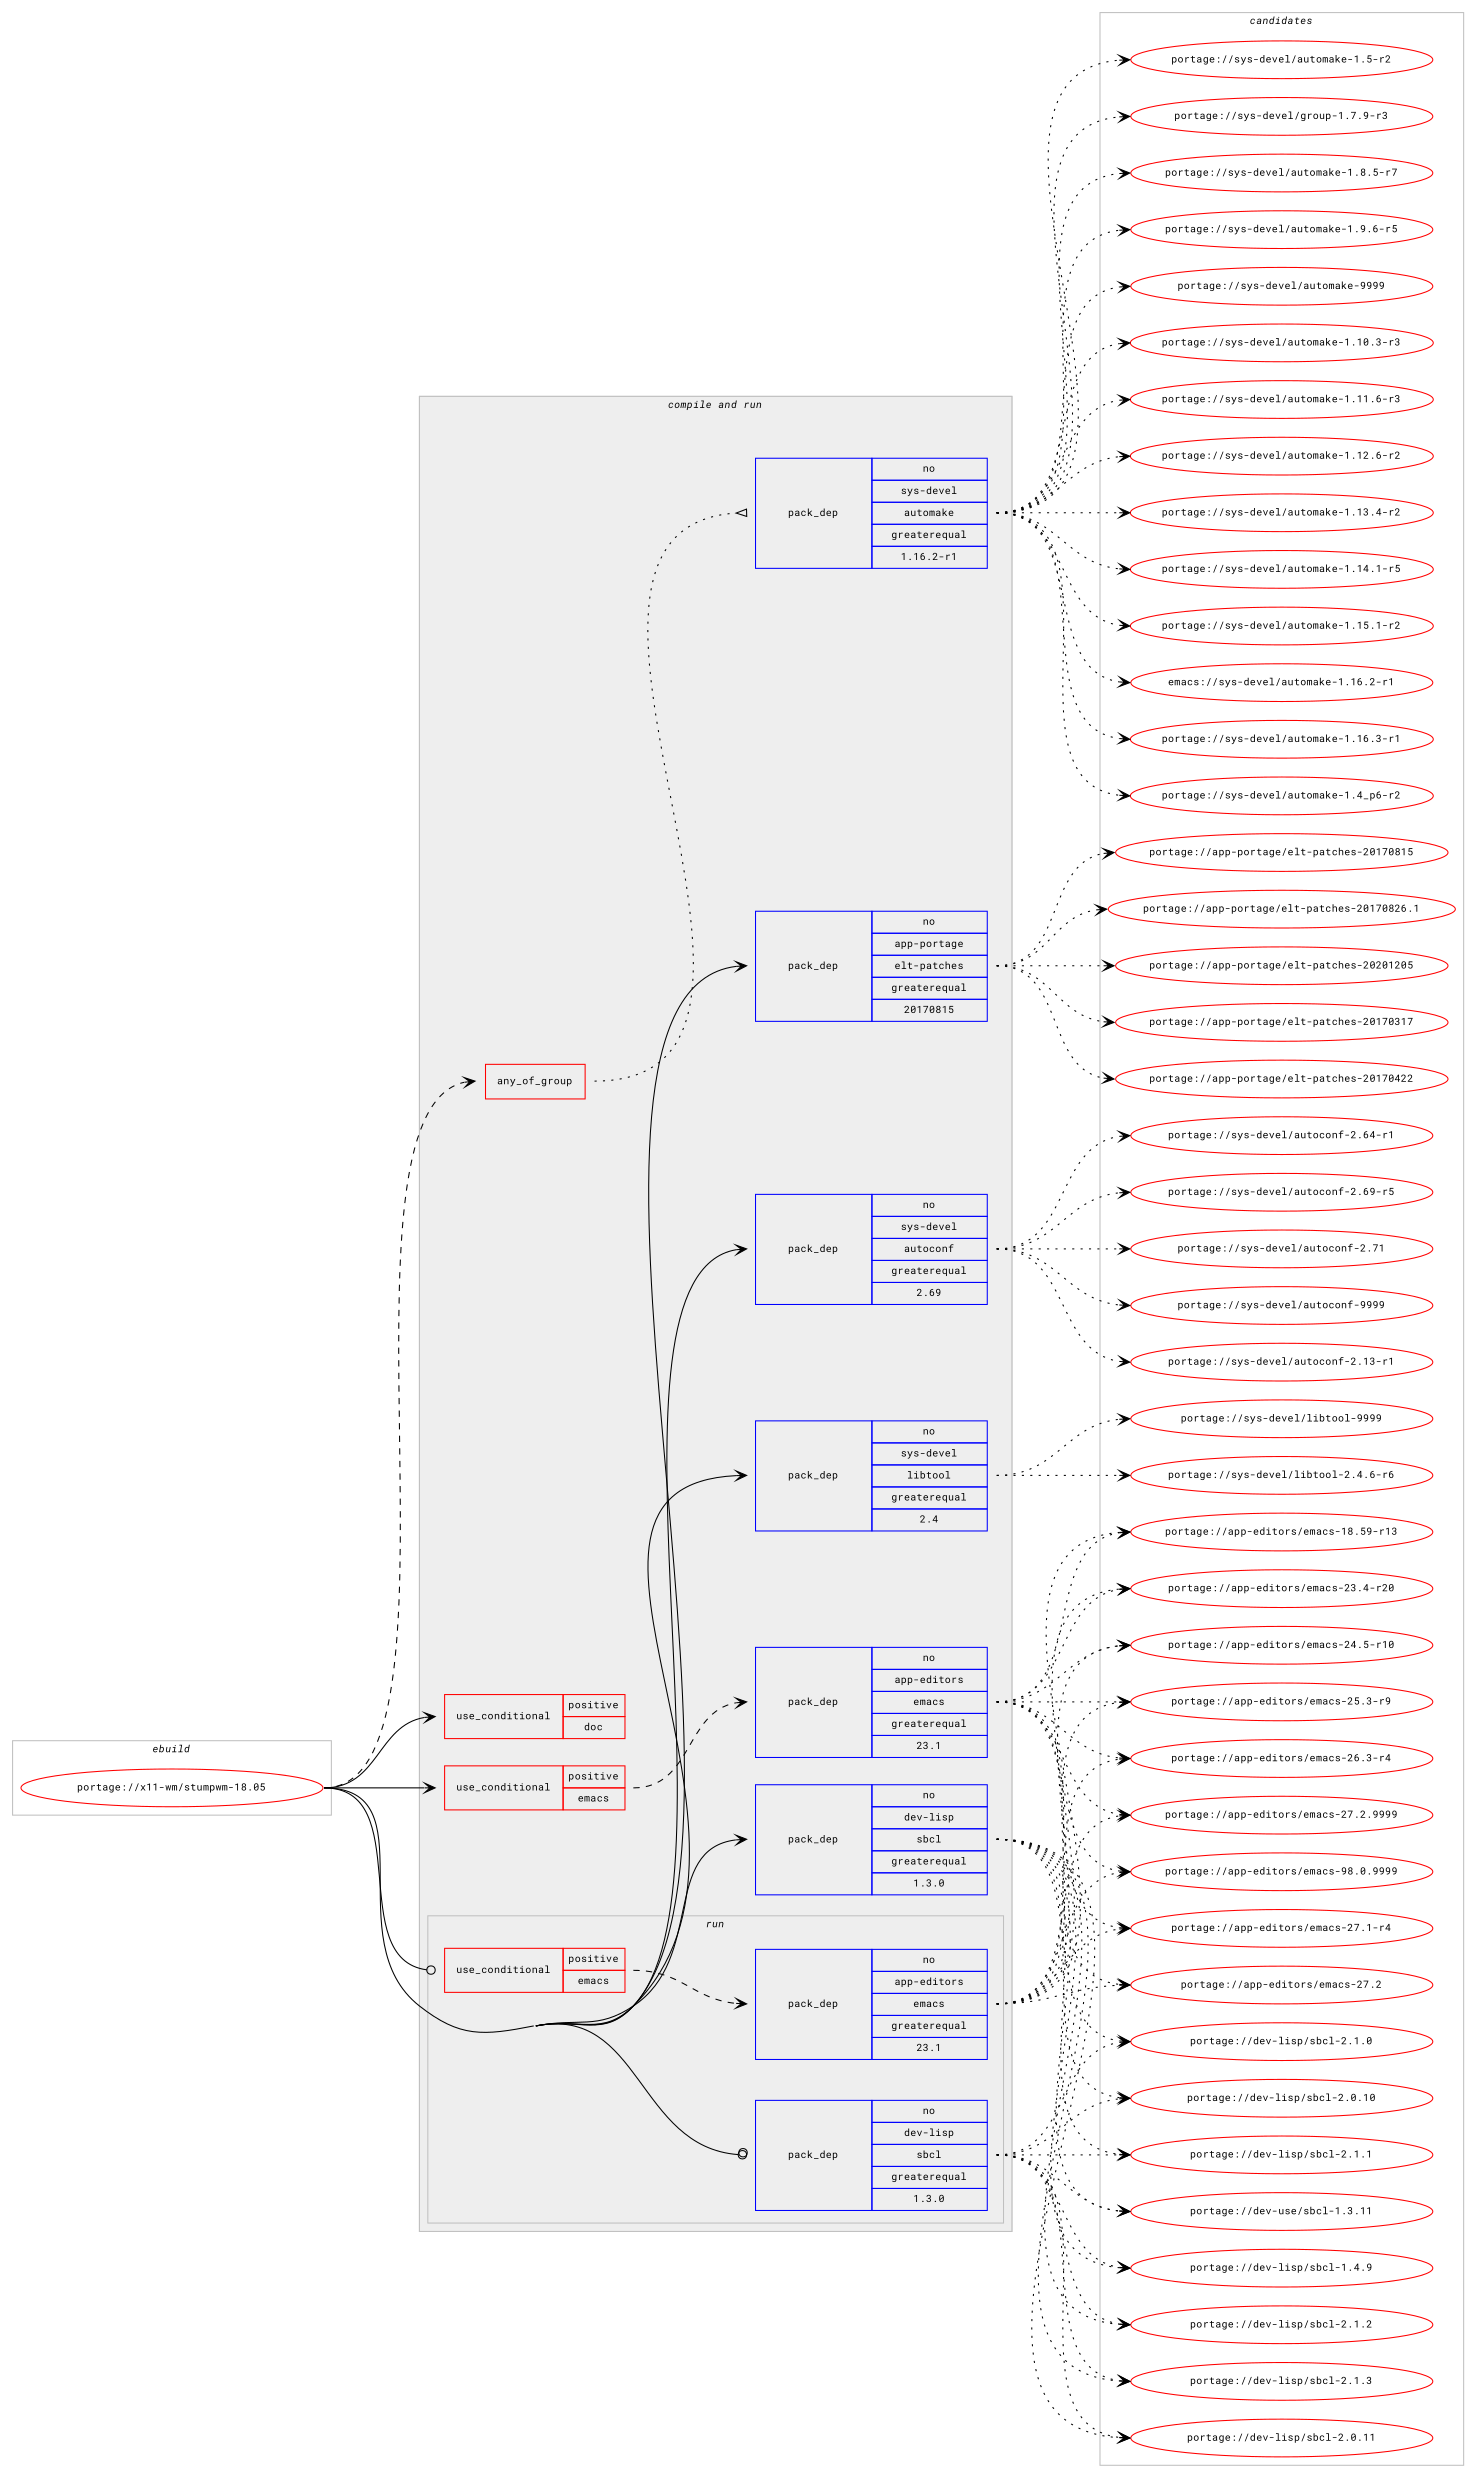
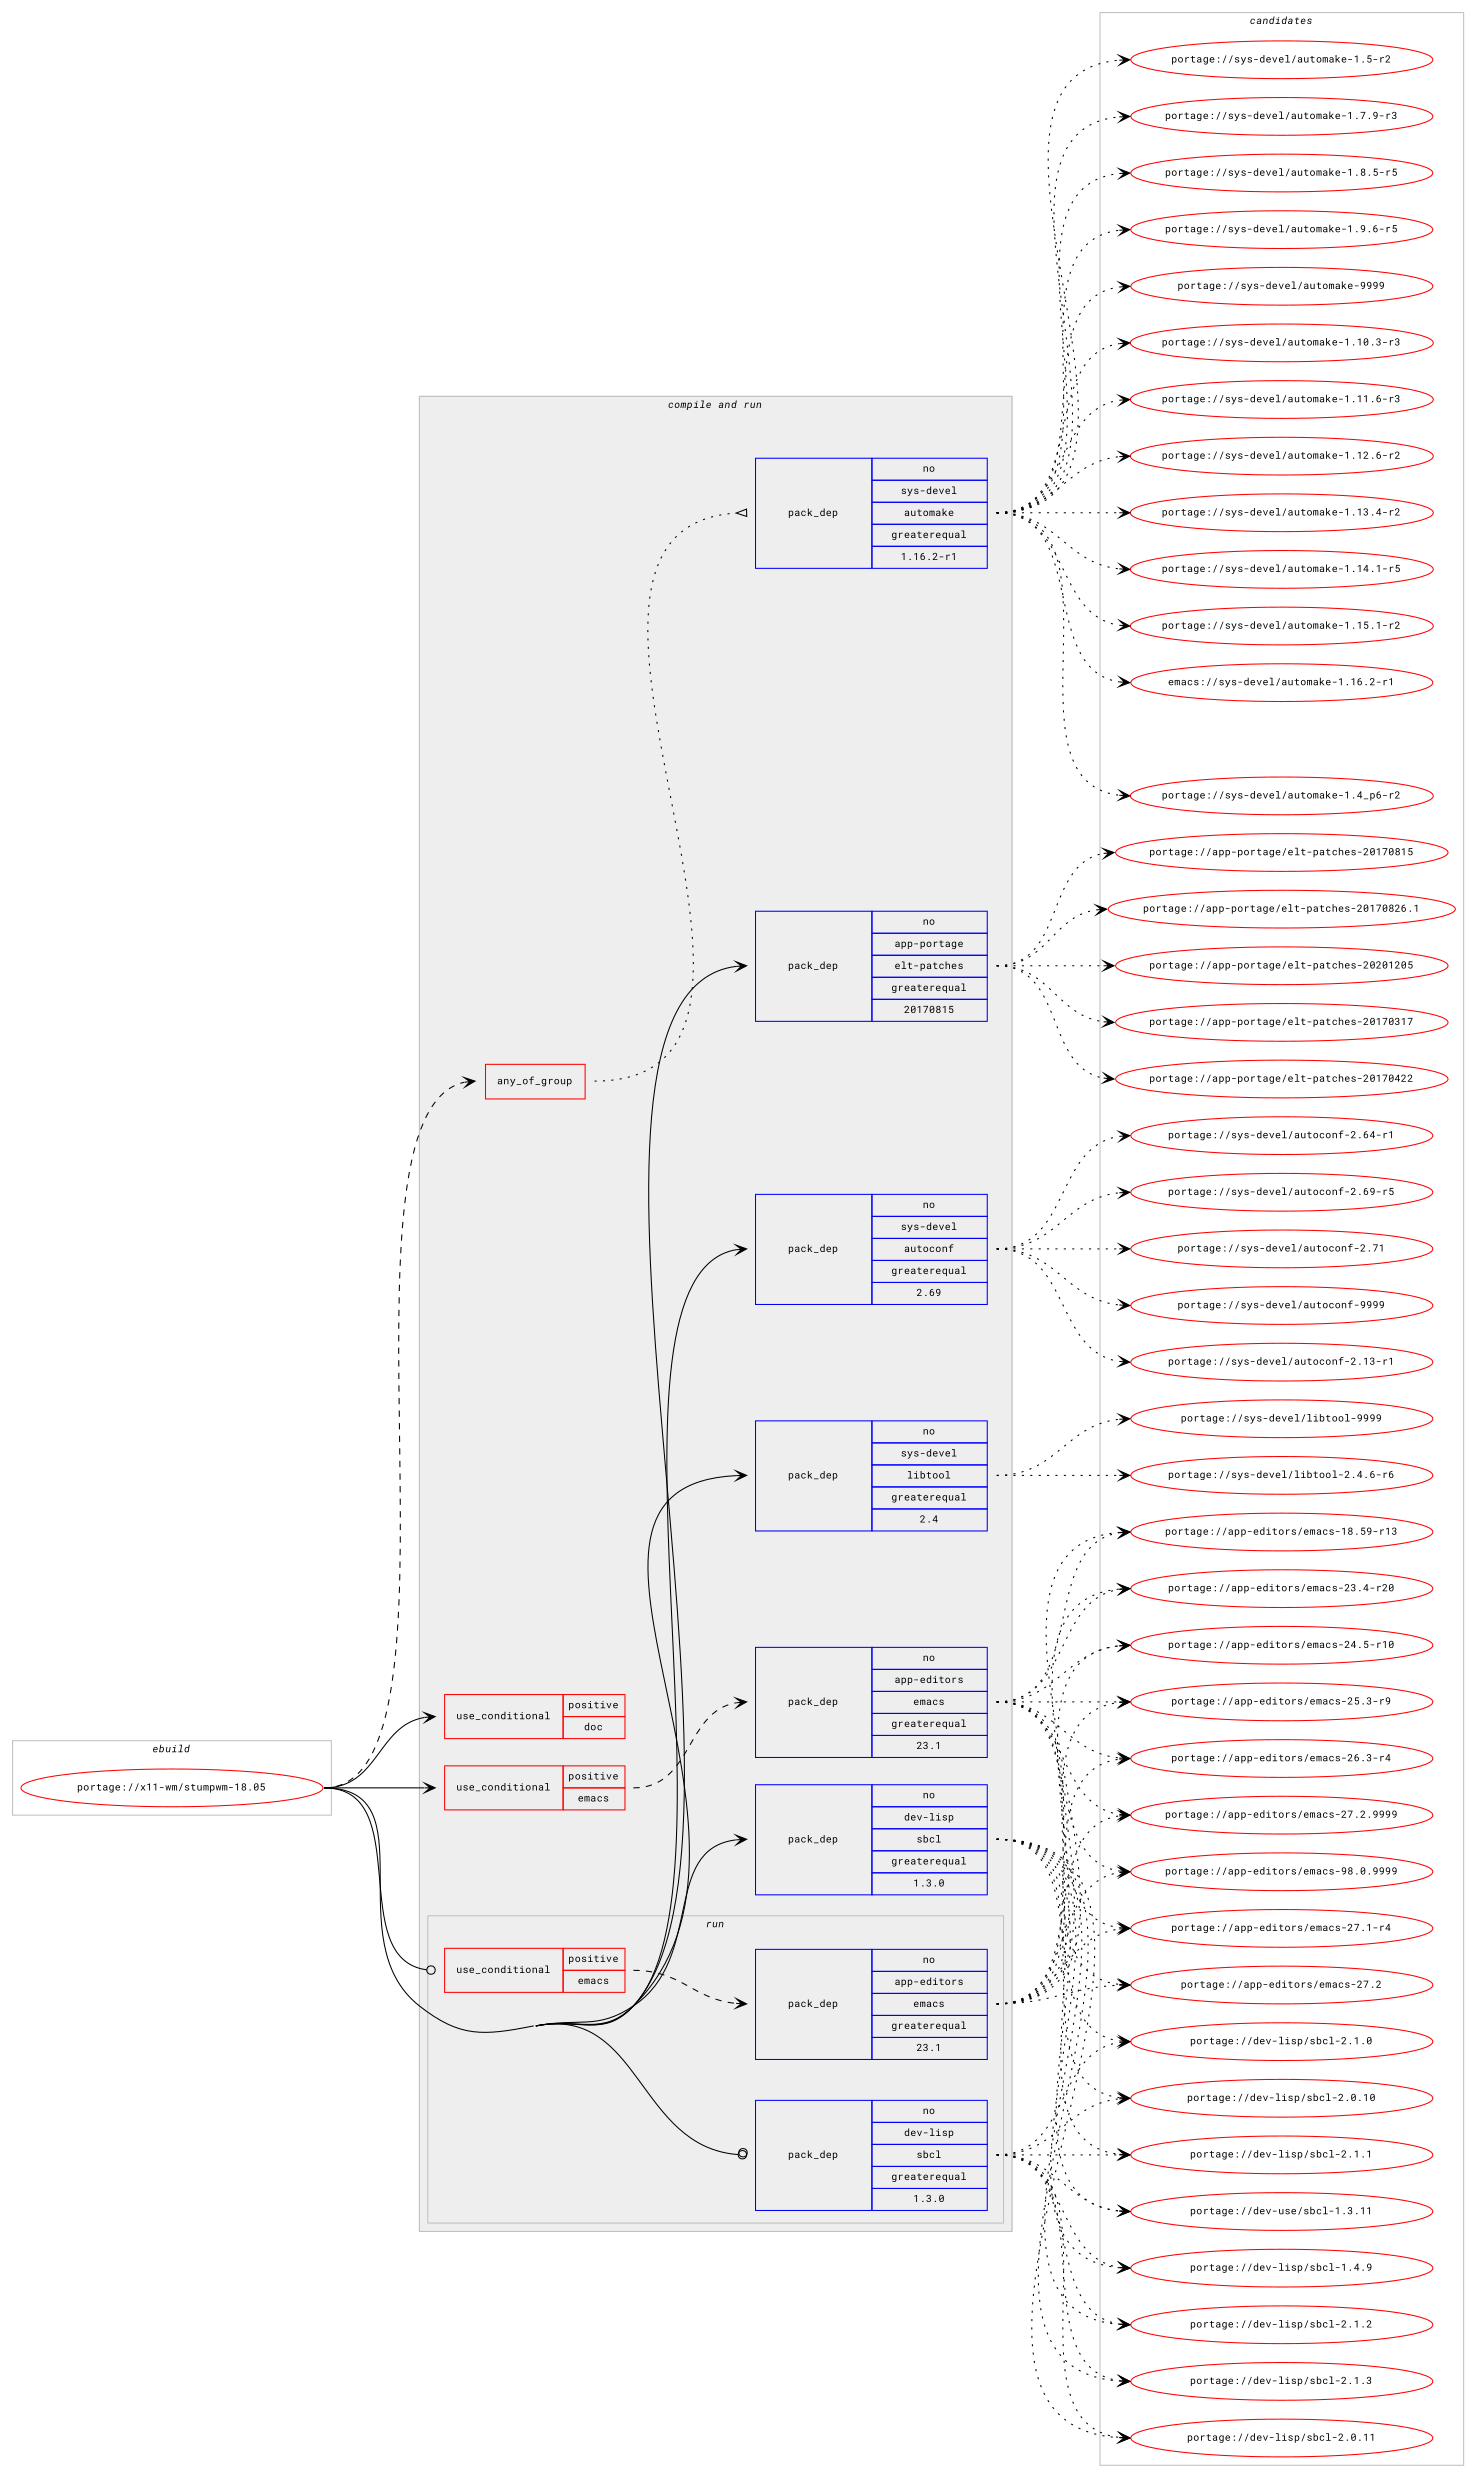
(1282, 116) -> (1282, 116)
(1282, 173) -> (1282, 173)
(1282, 739) -> none
